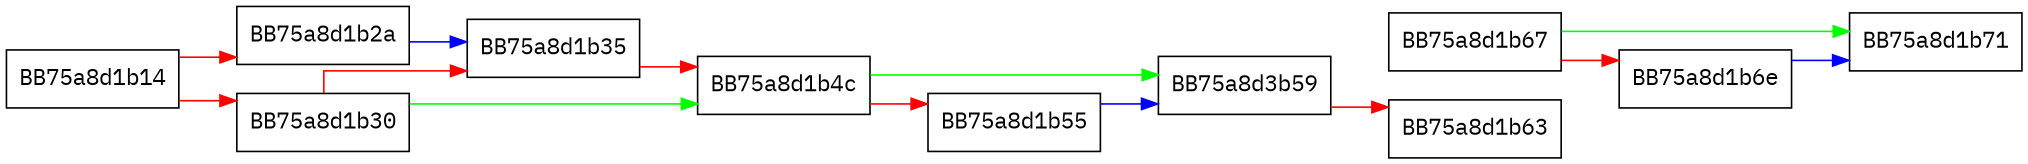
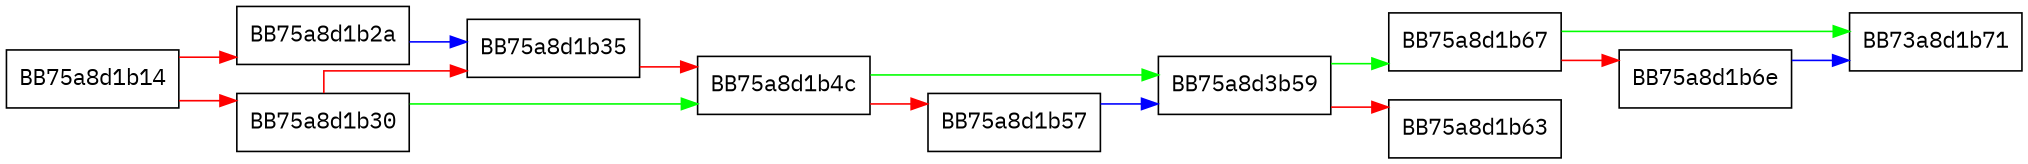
(1936, 42) -> (1936, 42)
none -> (1351, 64)
(1014, 122) -> (1014, 122)
